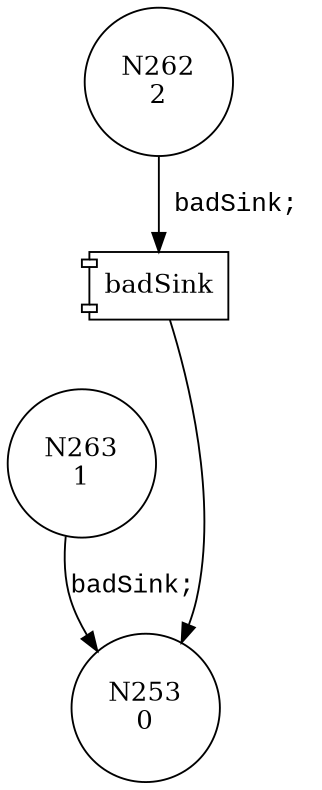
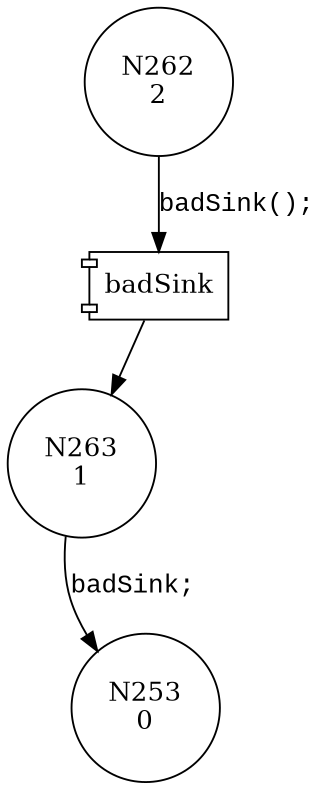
(237, 204) -> (237, 204)
(202, 471) -> (132, 349)
